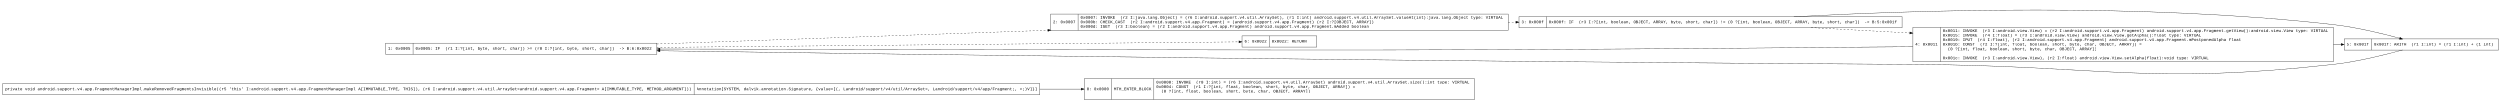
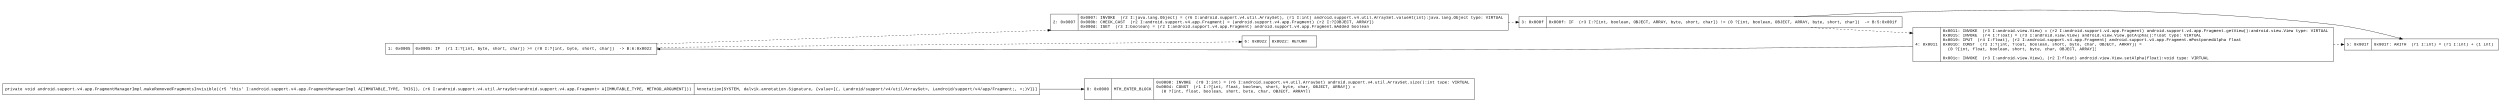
(2337, 44) -> (2337, 44)
(1532, 61) -> none
